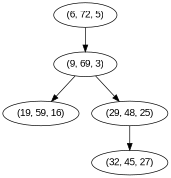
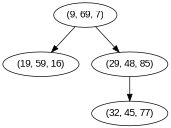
(85, 15) -> none
(85, 64) -> (85, 15)
(130, 113) -> (130, 64)
(130, 163) -> (130, 113)
